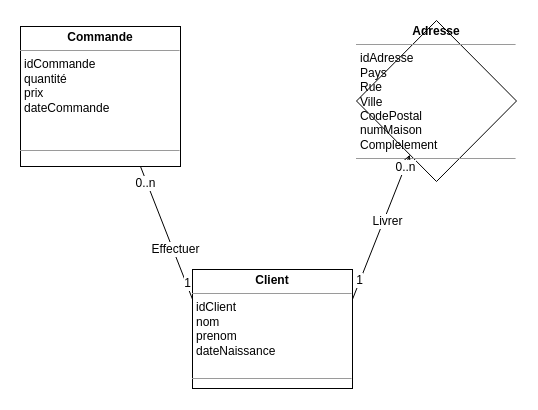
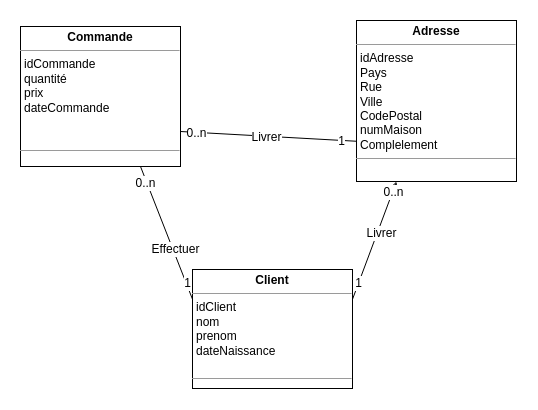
(437, 101) -> (437, 101)
none -> (269, 136)
